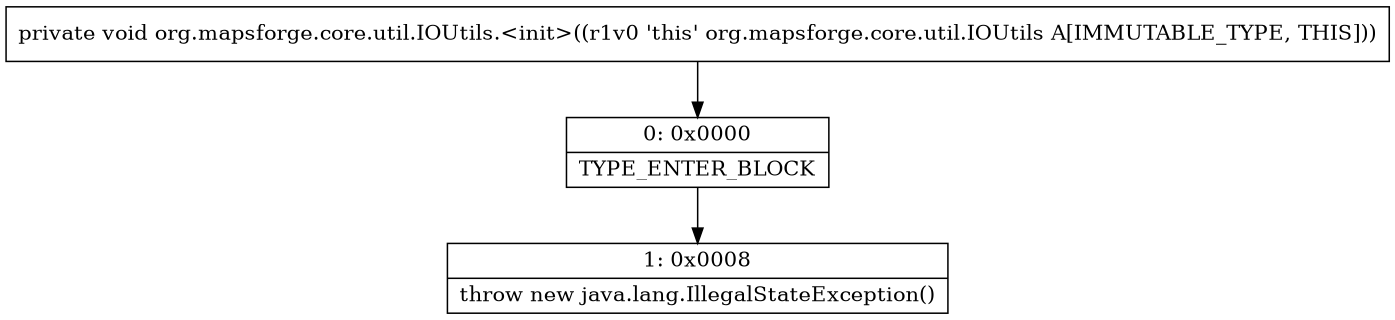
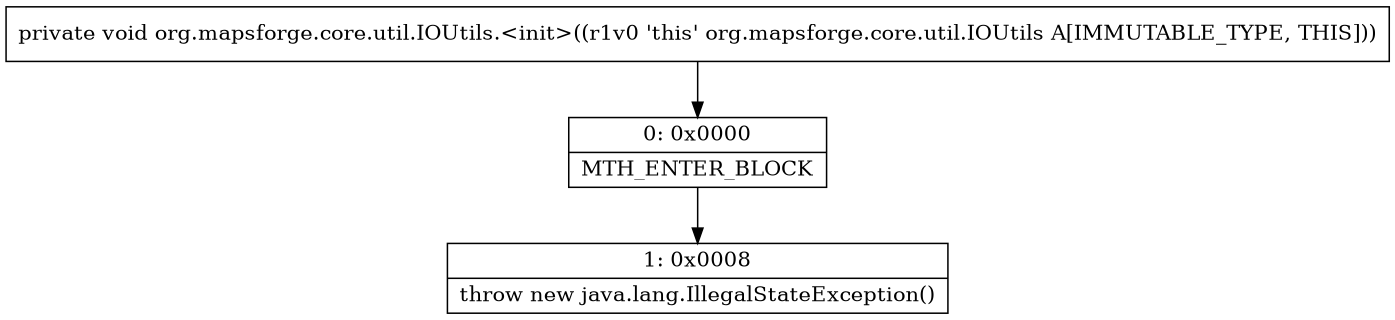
(698, 169) -> (698, 169)
